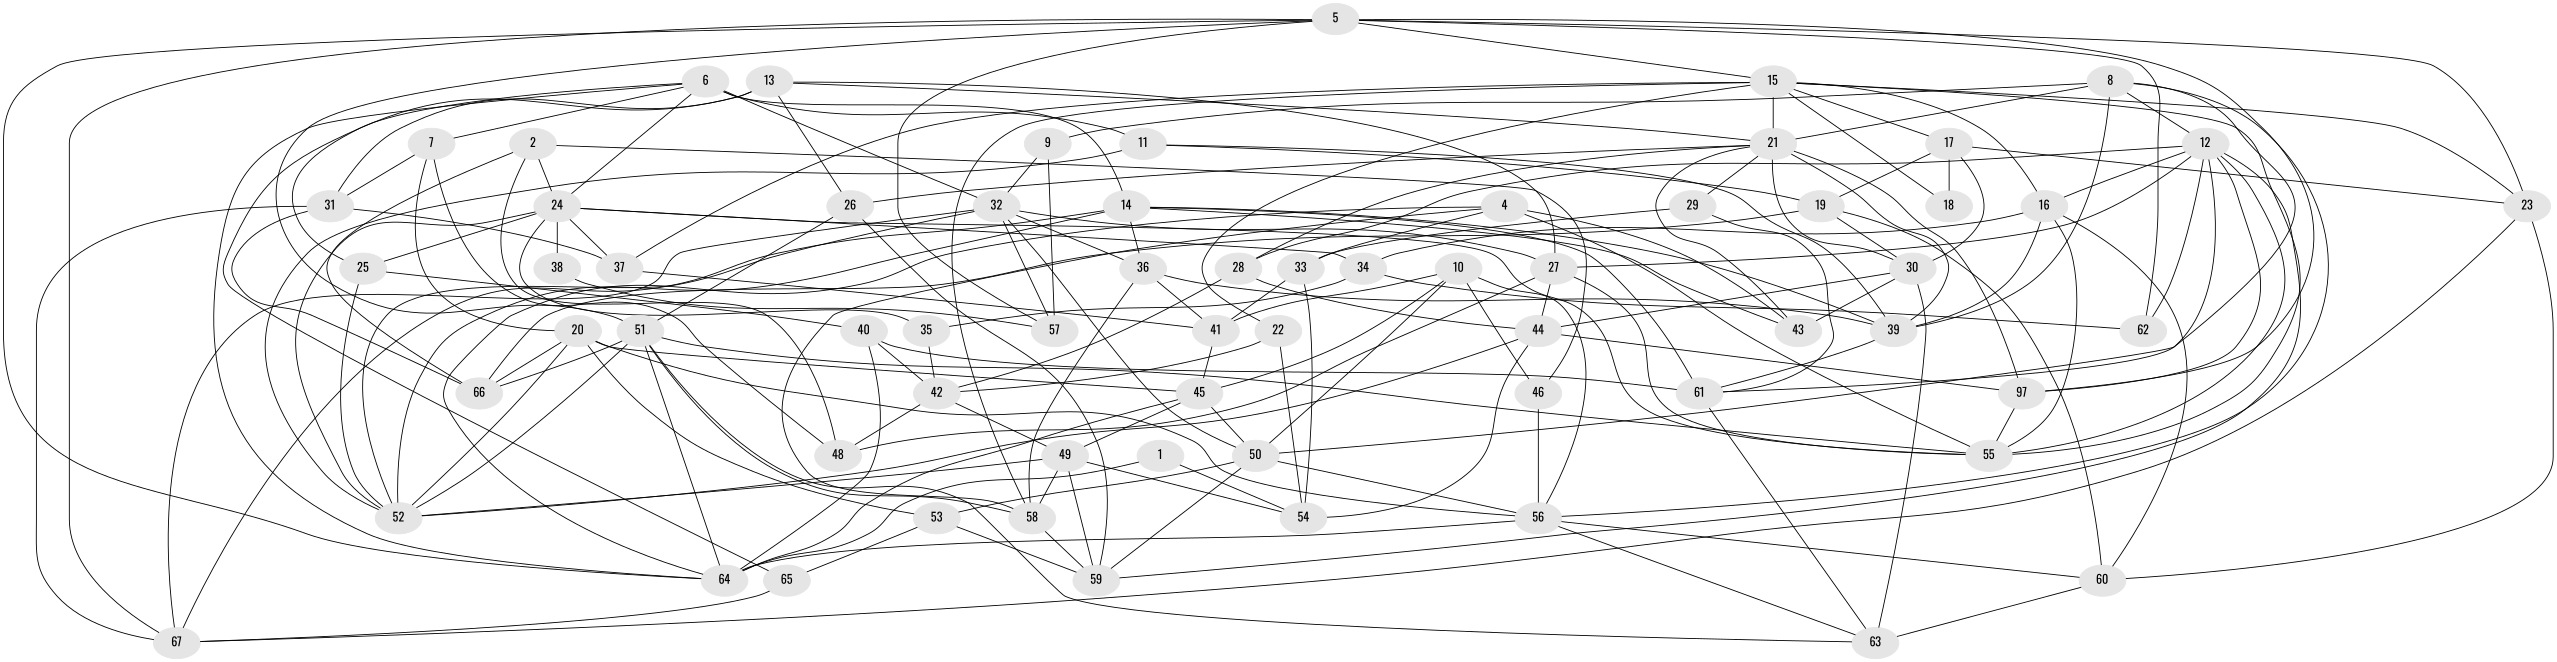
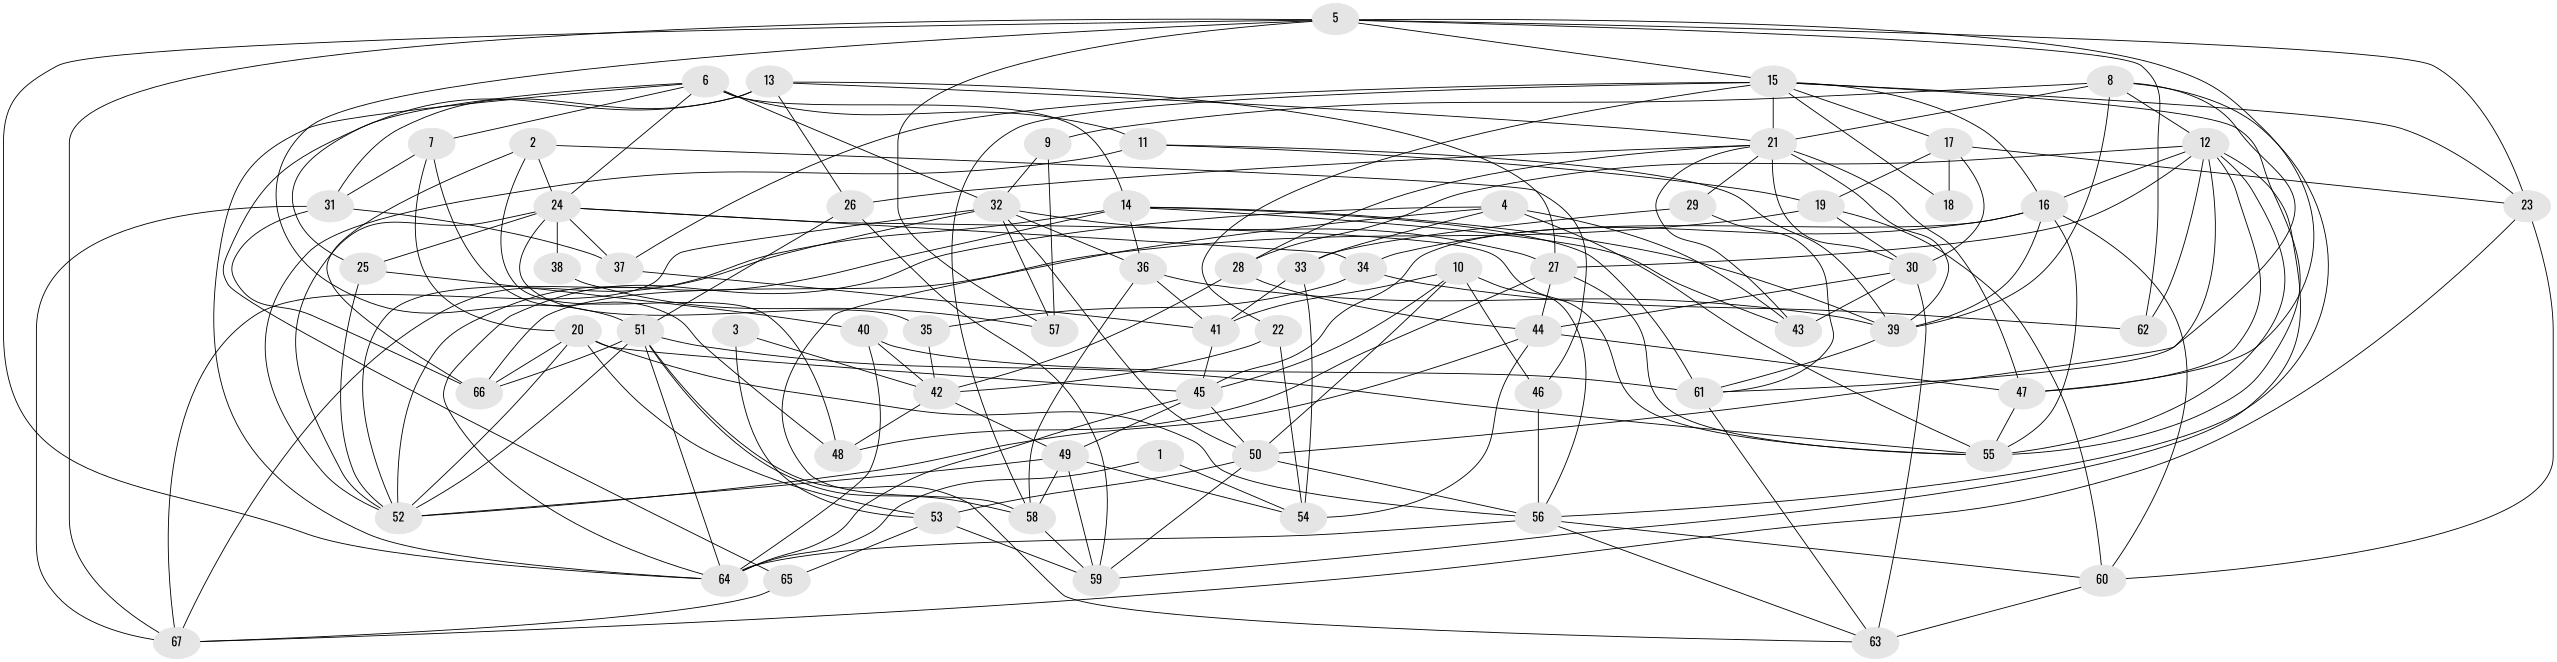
none -> (1413, 264)
none -> (736, 331)
(2022, 393) -> (2022, 393)
